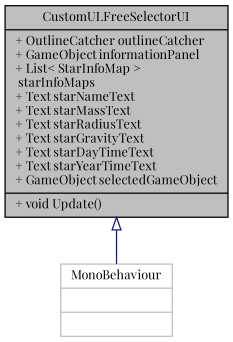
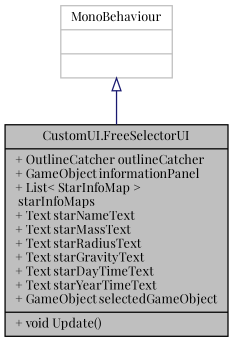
(117, 247) -> (117, 108)
